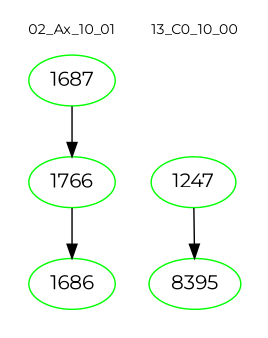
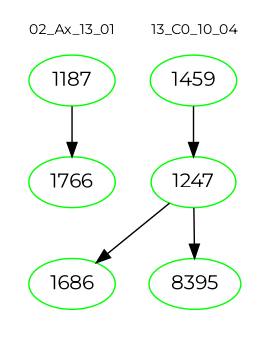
(72, 30) -> (72, 30)
(195, 30) -> (195, 30)
(72, 81) -> (72, 81)
none -> (194, 81)
(72, 226) -> (148, 221)
